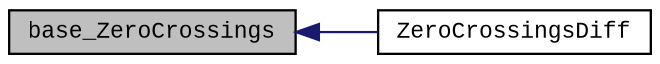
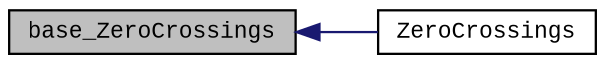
(514, 32) -> (487, 32)
